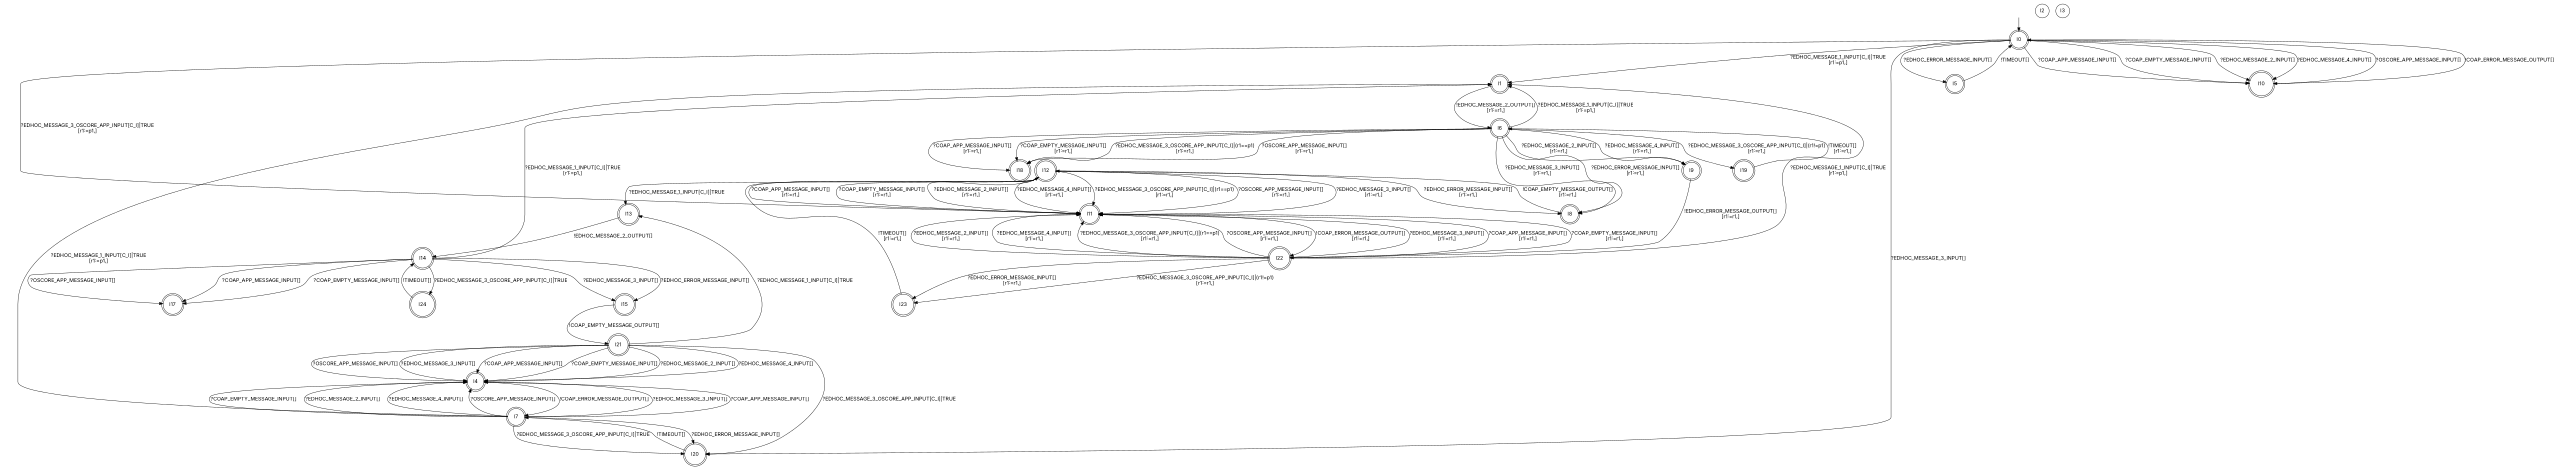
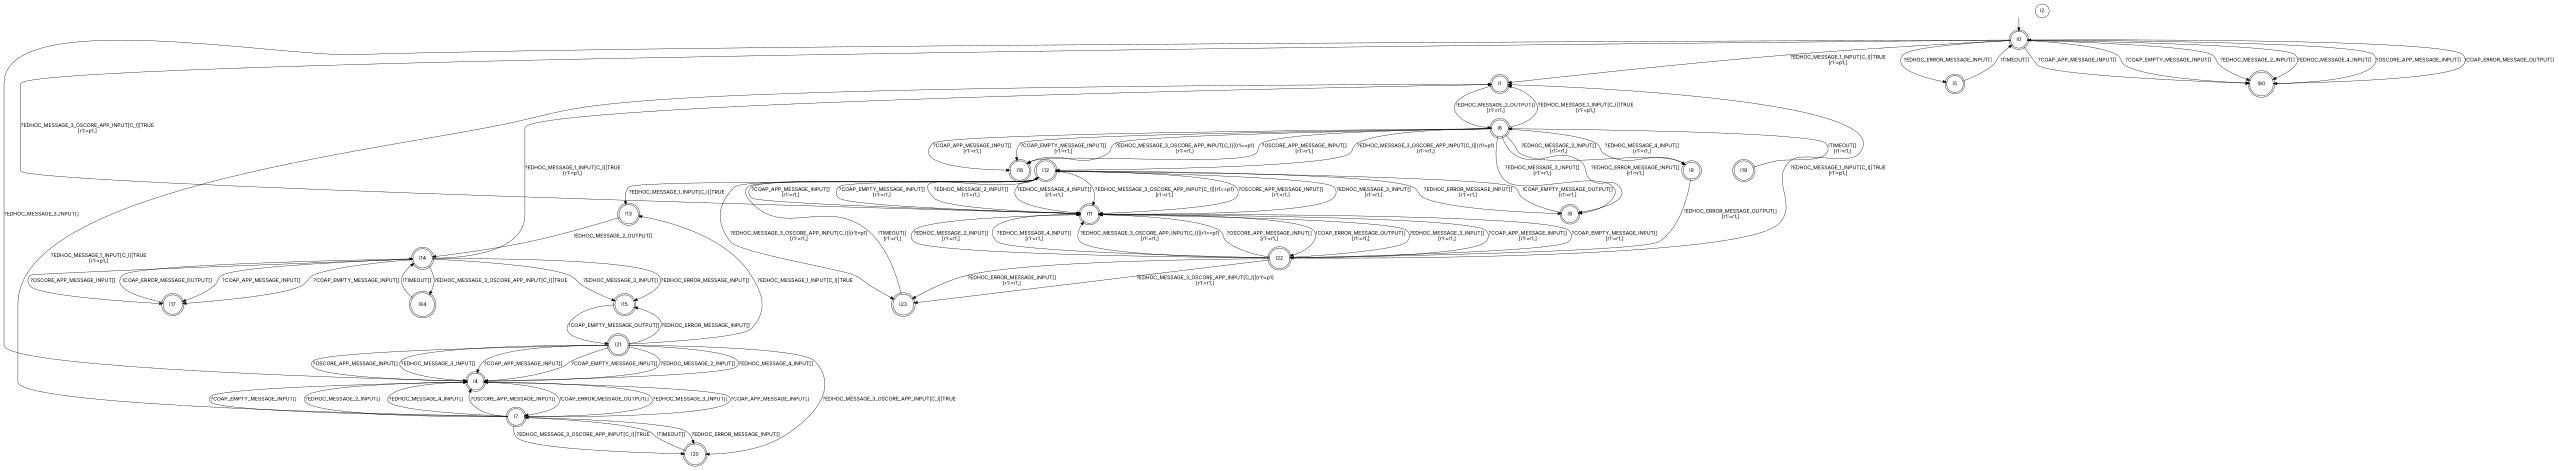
(2063, 11) -> none
(2261, 84) -> (2261, 84)
(1624, 135) -> (1279, 164)
none -> (744, 185)
none -> (237, 264)
(423, 305) -> (423, 305)
none -> (659, 329)
(1540, 443) -> (636, 49)
